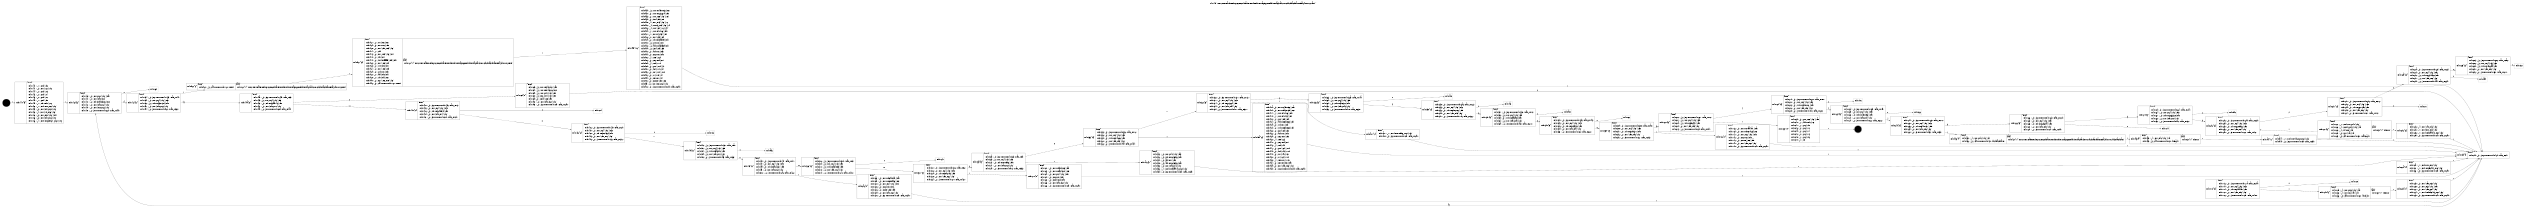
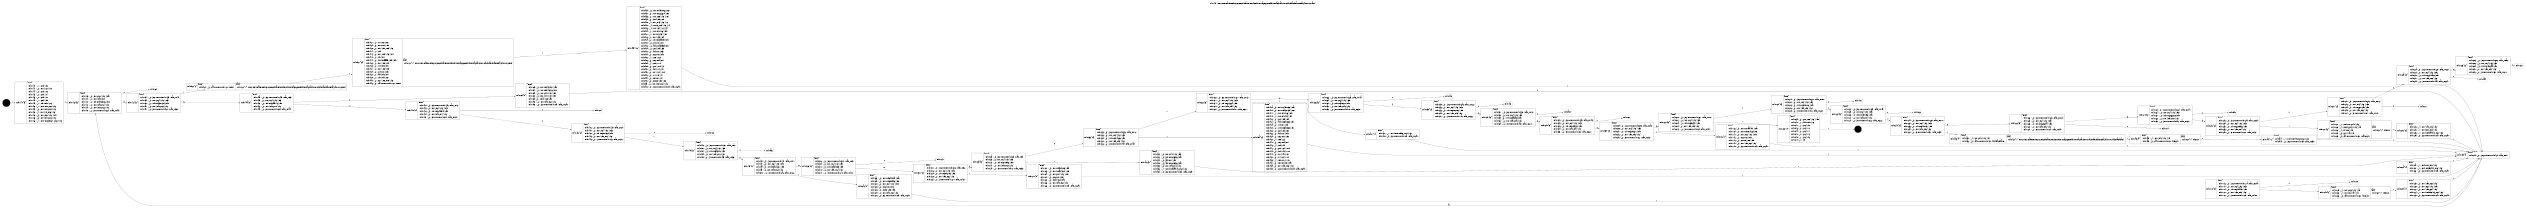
(2289, 131) -> (2288, 127)
